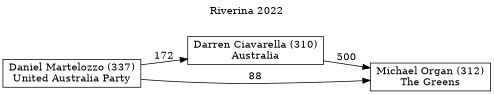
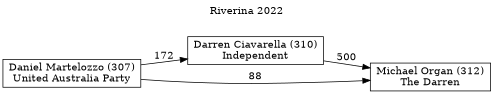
(256, 51) -> (256, 51)
(72, 73) -> (72, 73)
(430, 77) -> (430, 77)
